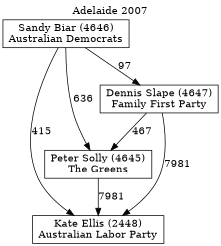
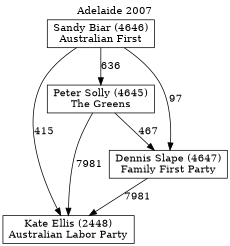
(66, 34) -> (101, 34)
(131, 129) -> (132, 129)
